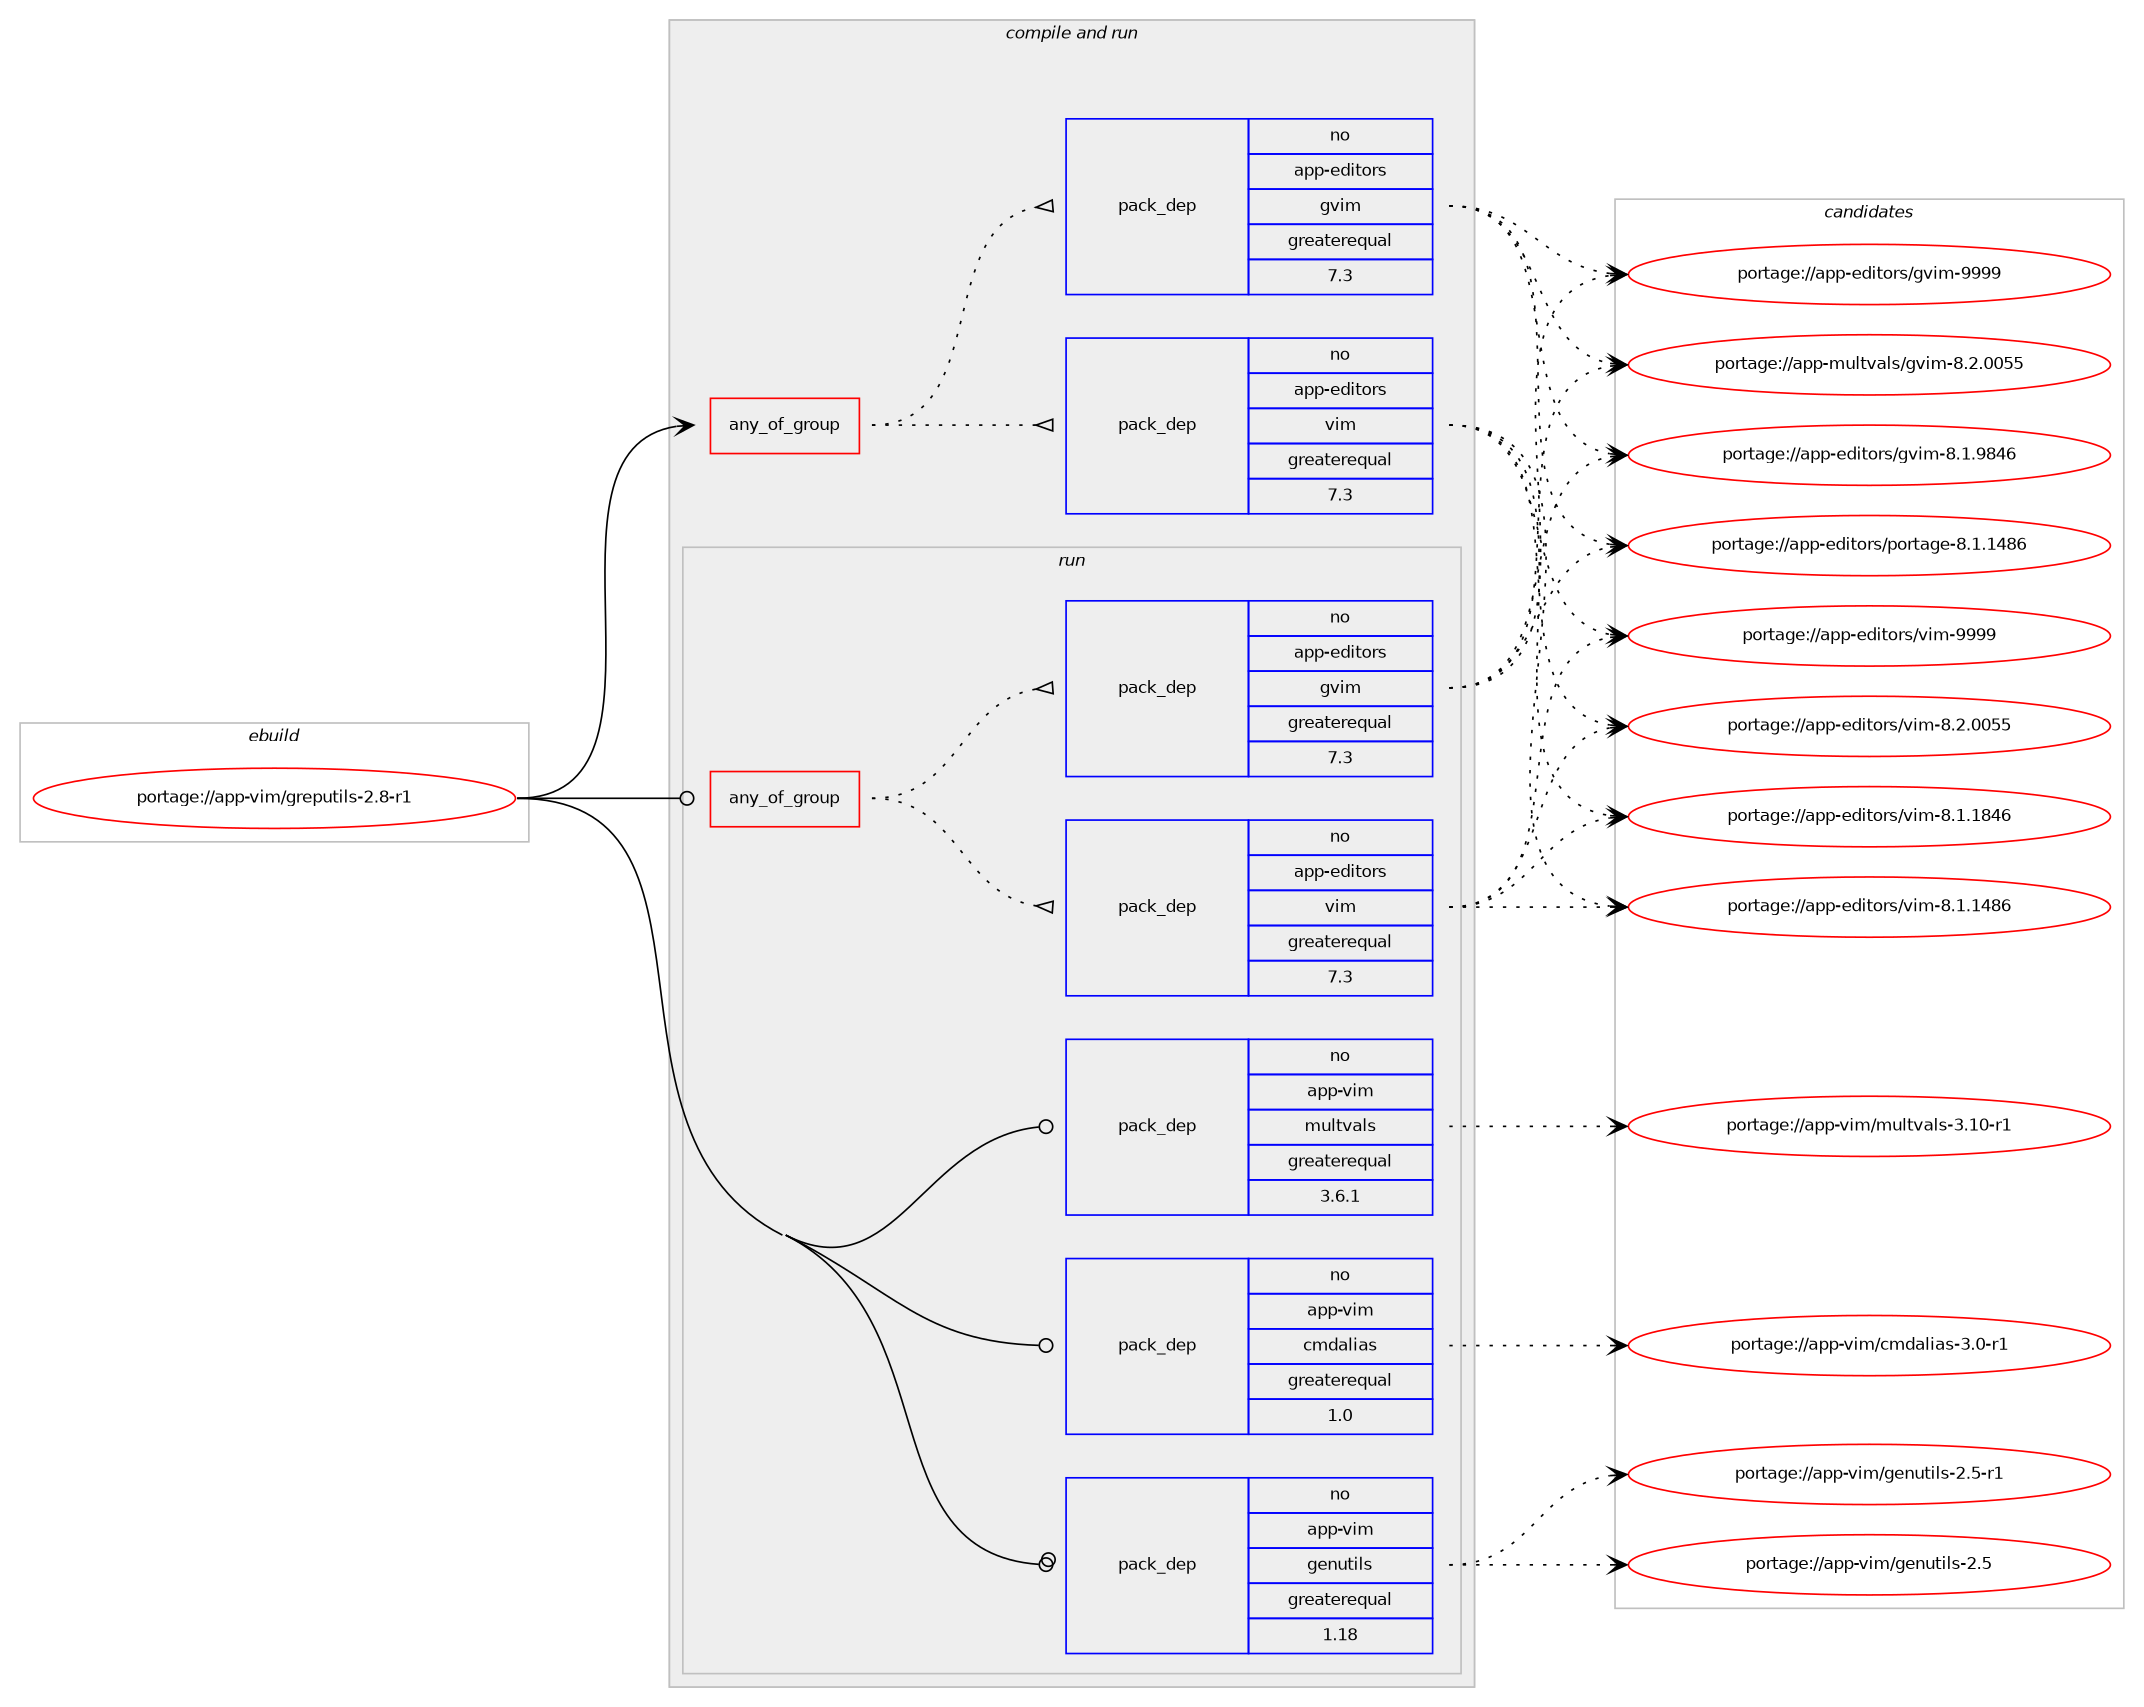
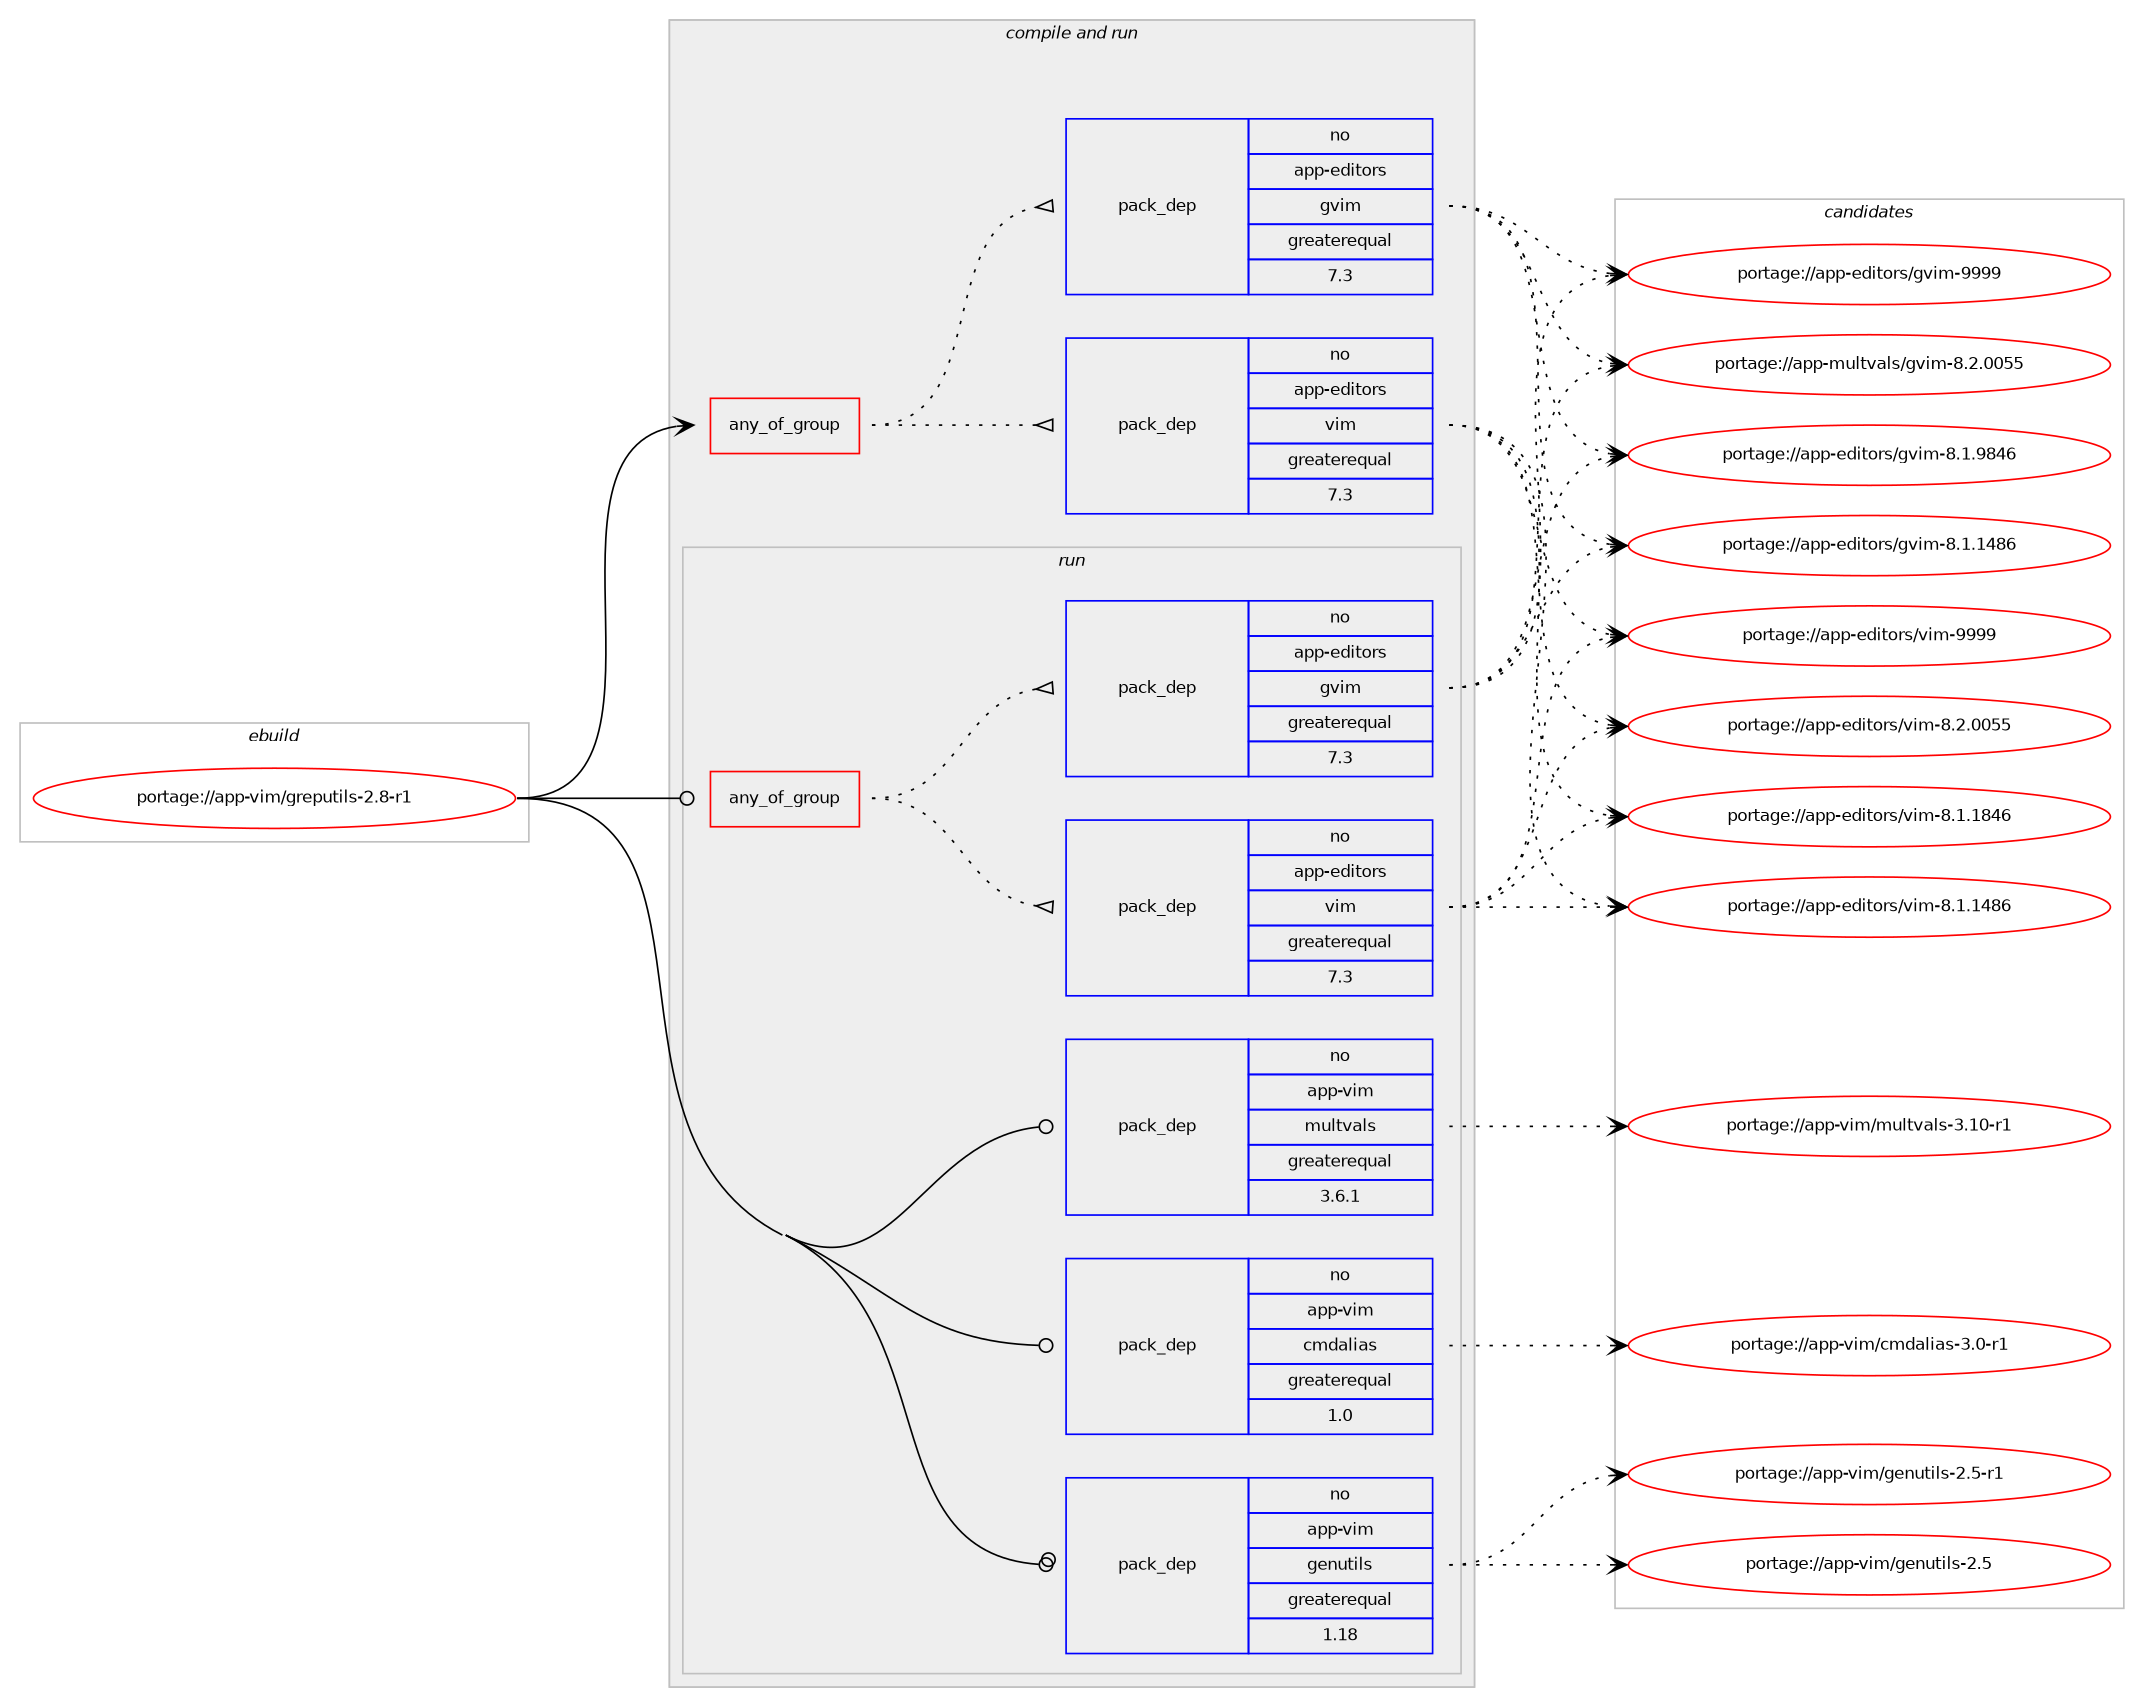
(1869, 546) -> (1869, 546)
